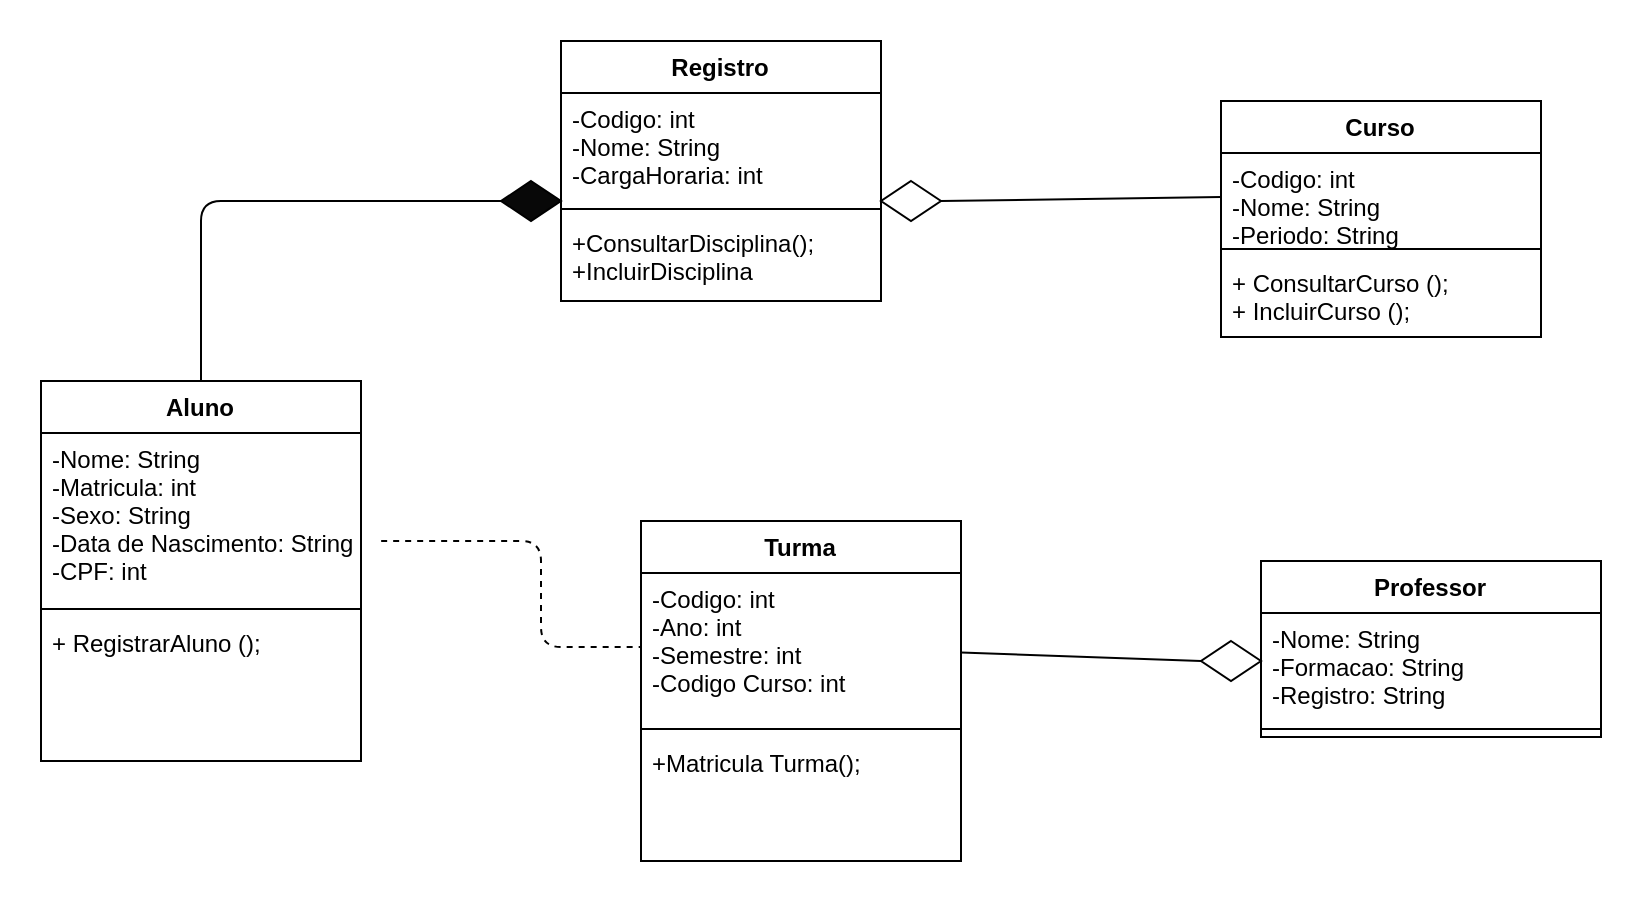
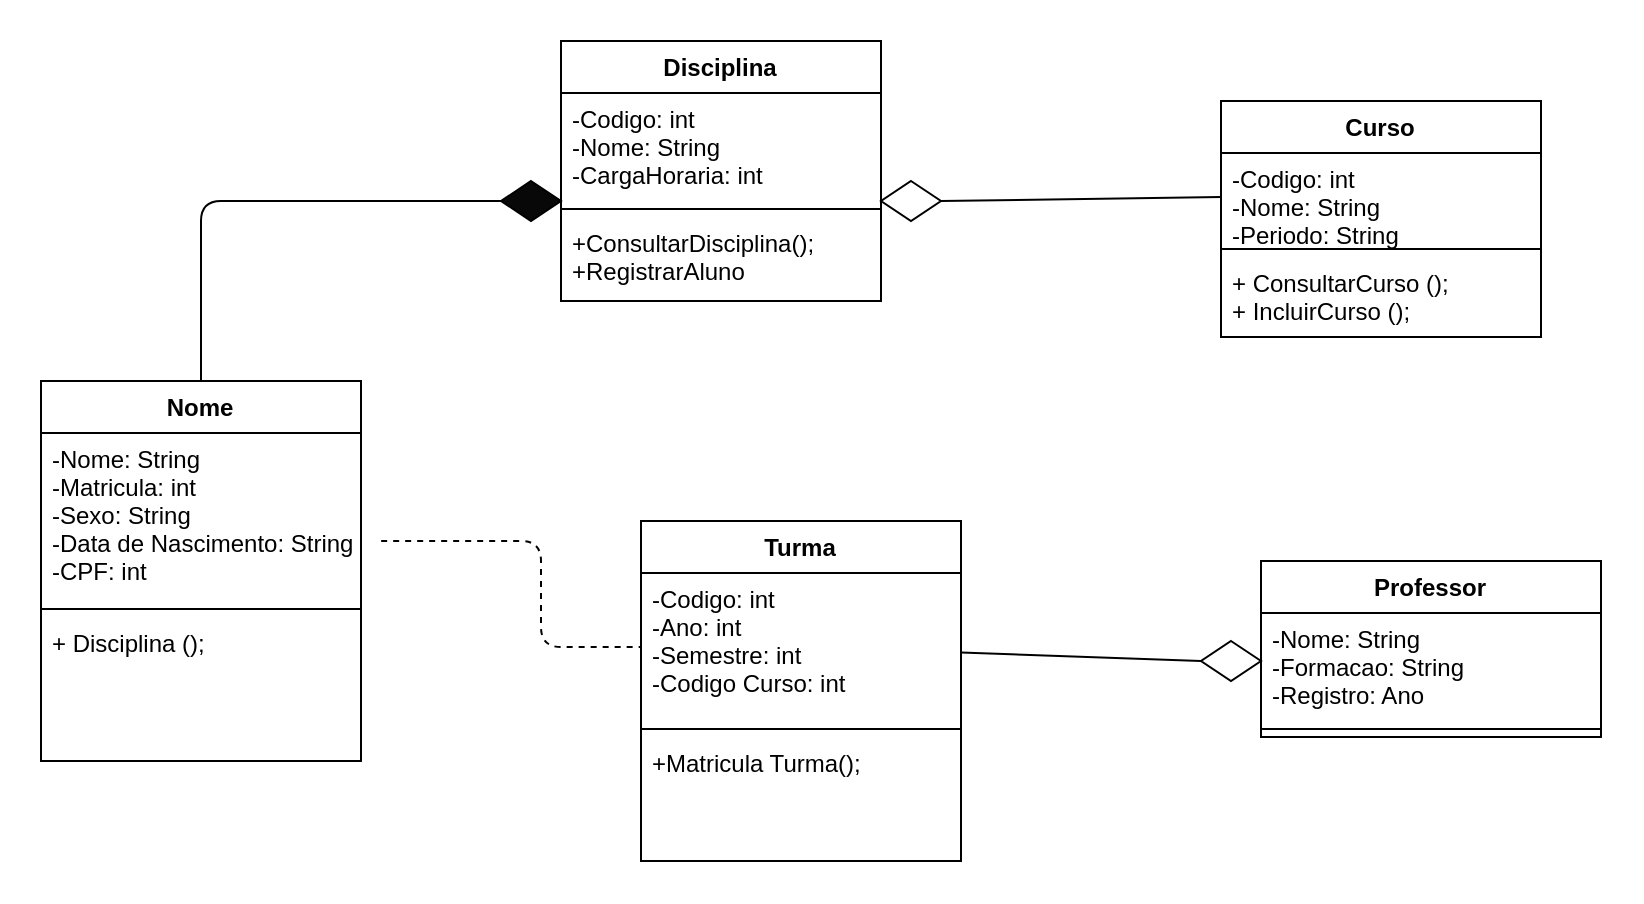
(720, 68) -> (720, 68)
(708, 244) -> (708, 244)
(200, 408) -> (200, 408)
(1350, 640) -> (1350, 640)
(171, 644) -> (138, 644)
